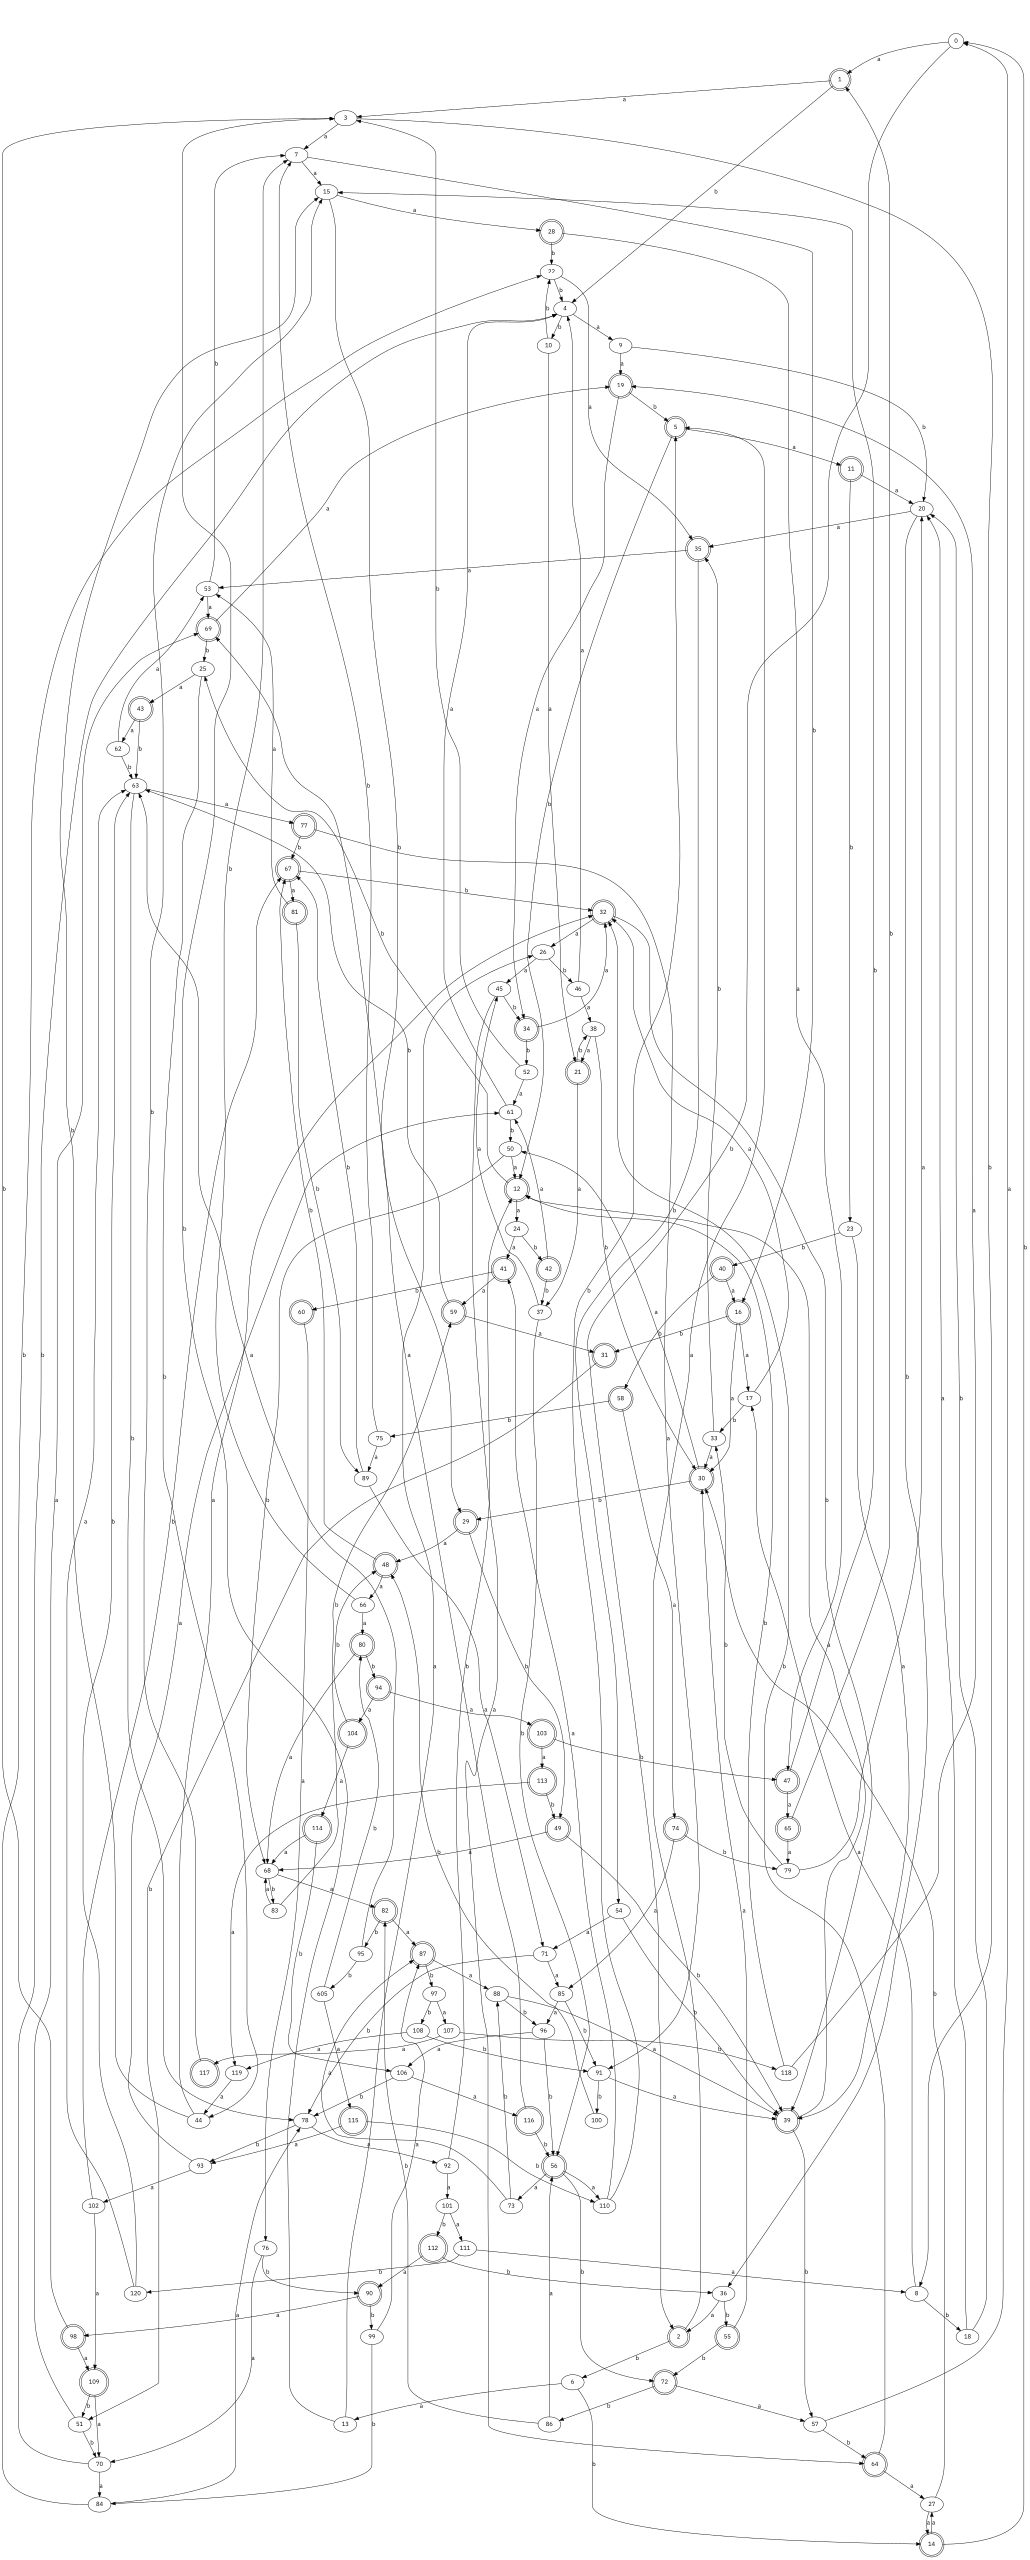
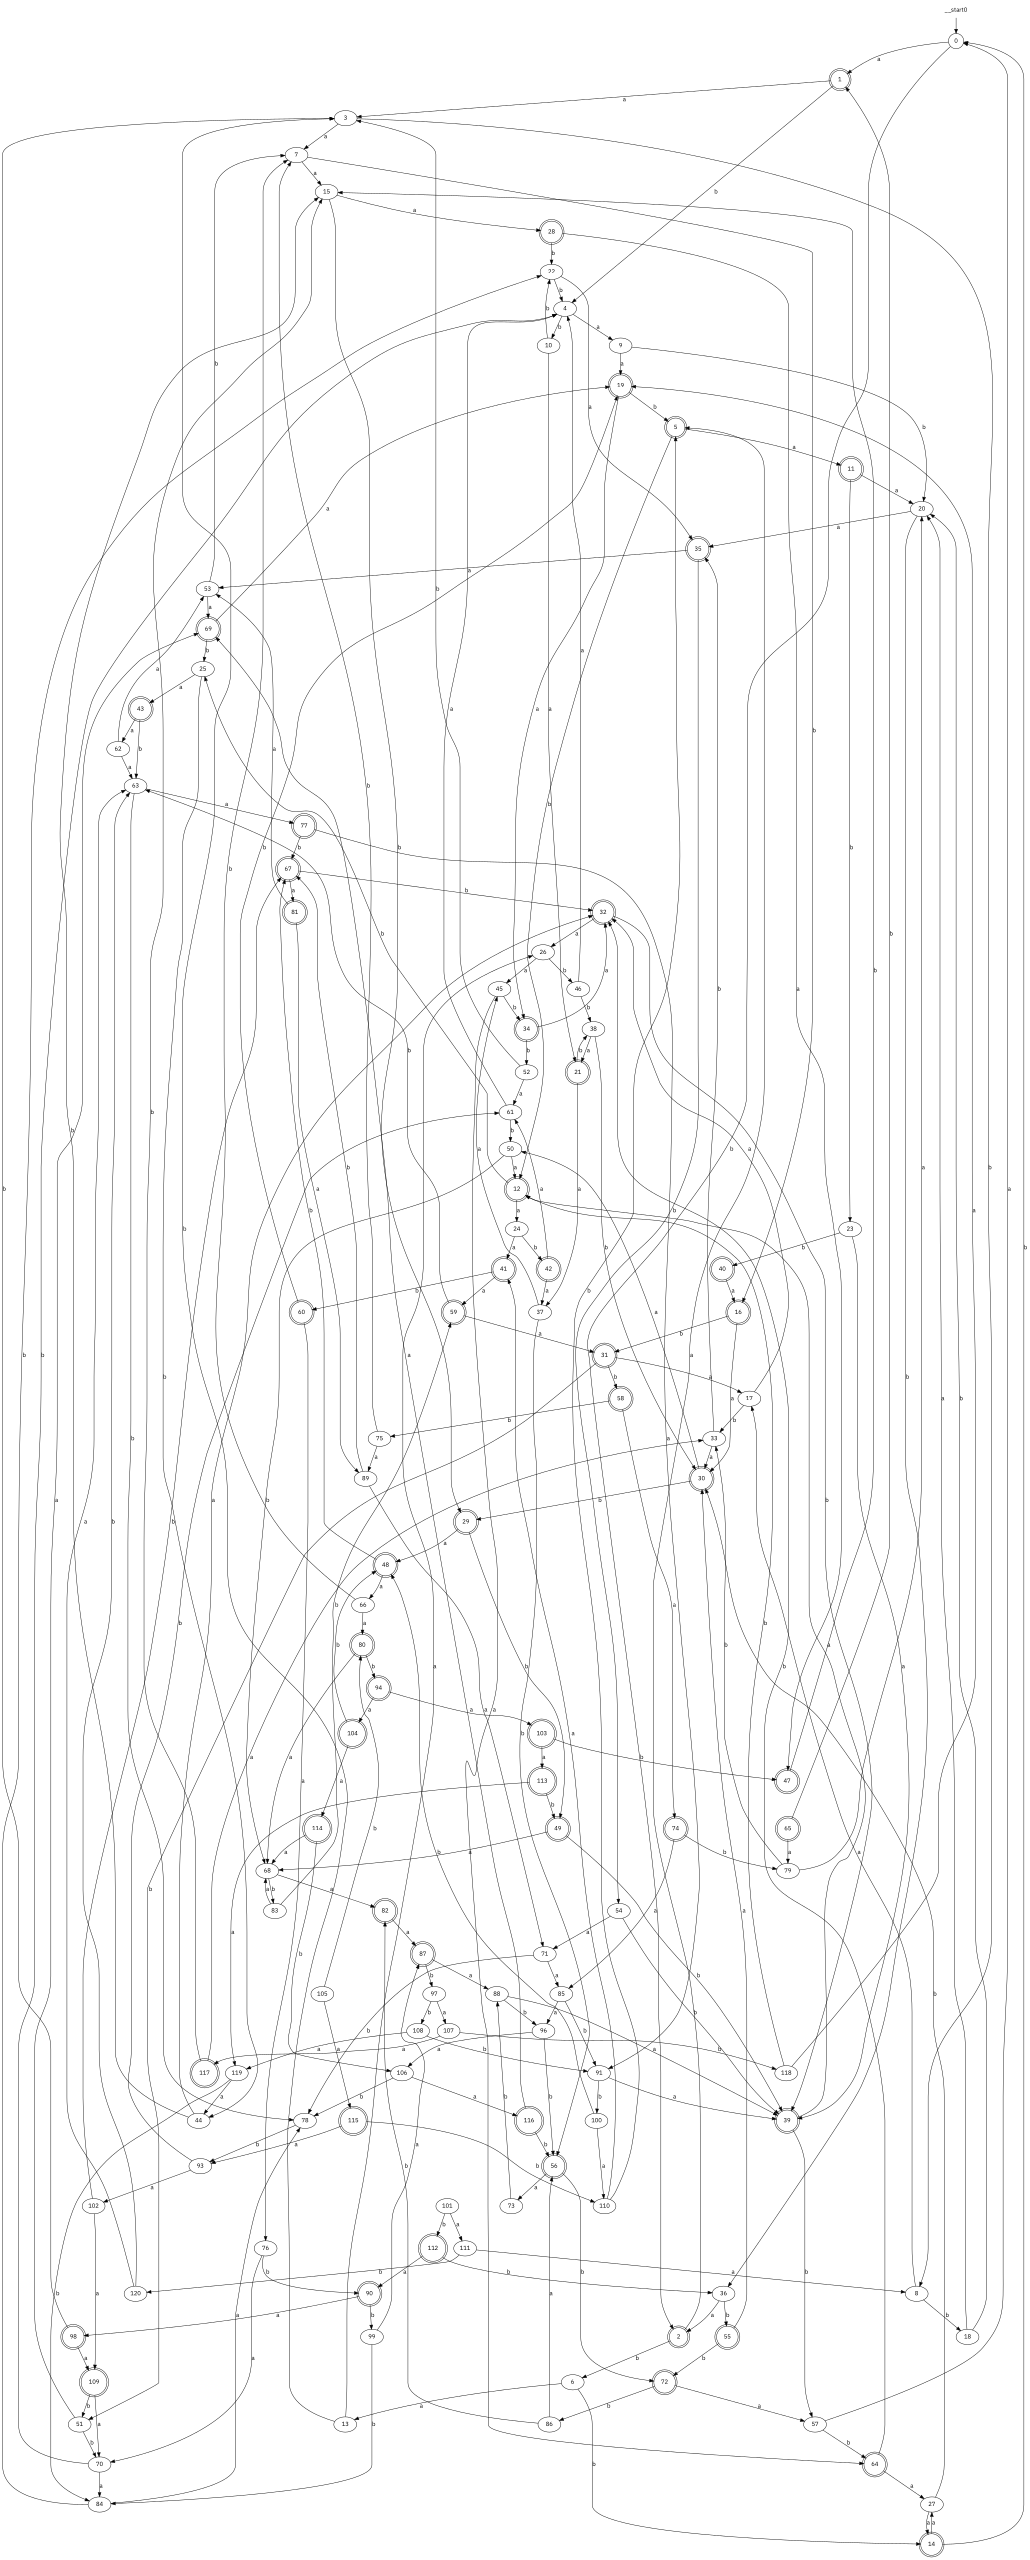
none -> (956, 10)
(130, 767) -> (130, 767)
none -> (285, 783)
(589, 1008) -> (589, 1008)
(318, 1189) -> (318, 1189)
(547, 1291) -> (547, 1291)
(661, 1328) -> (612, 1375)
(744, 1355) -> (678, 1370)
(180, 1623) -> (180, 1623)
none -> (310, 1631)
(787, 1803) -> none
(361, 1954) -> none
(322, 1994) -> (322, 1994)
(338, 2135) -> none
(447, 2166) -> none
(582, 2182) -> (600, 2161)
none -> (60, 2259)
